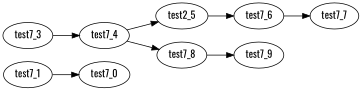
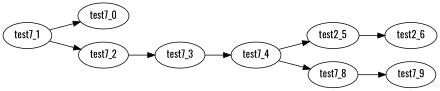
(259, 16) -> (411, 36)
(334, 16) -> none
none -> (103, 55)
